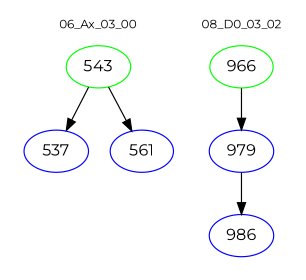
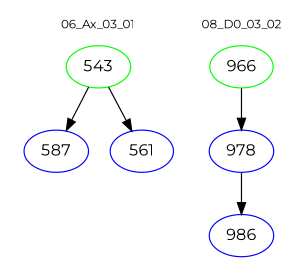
(98, 25) -> (98, 25)
(56, 151) -> (56, 151)
(241, 151) -> (241, 151)
